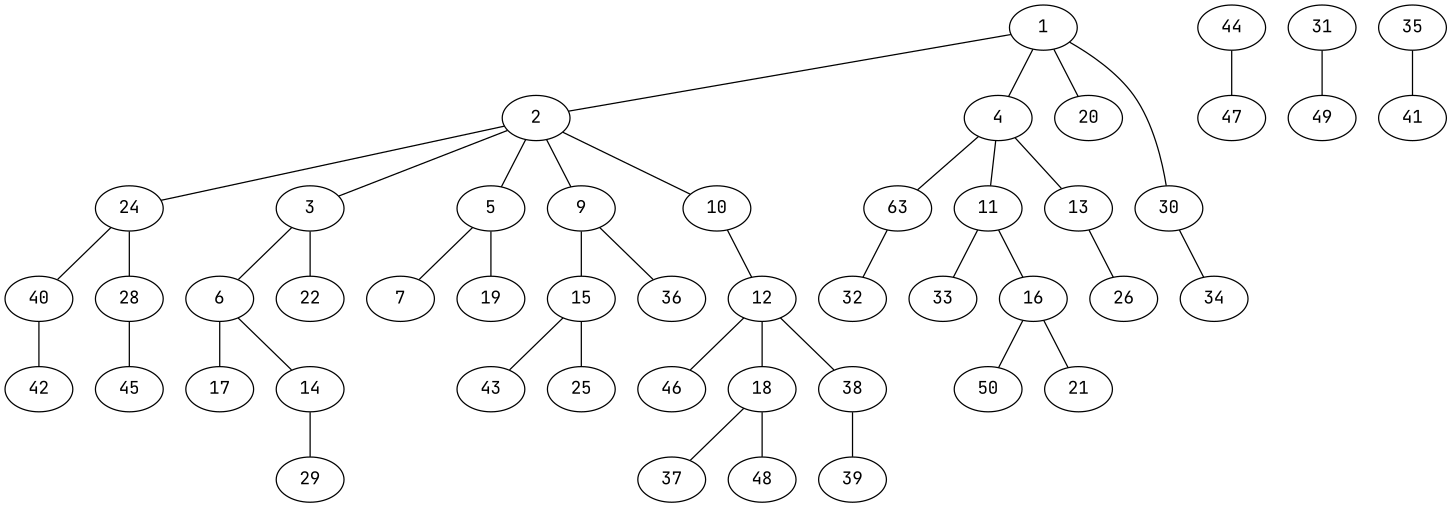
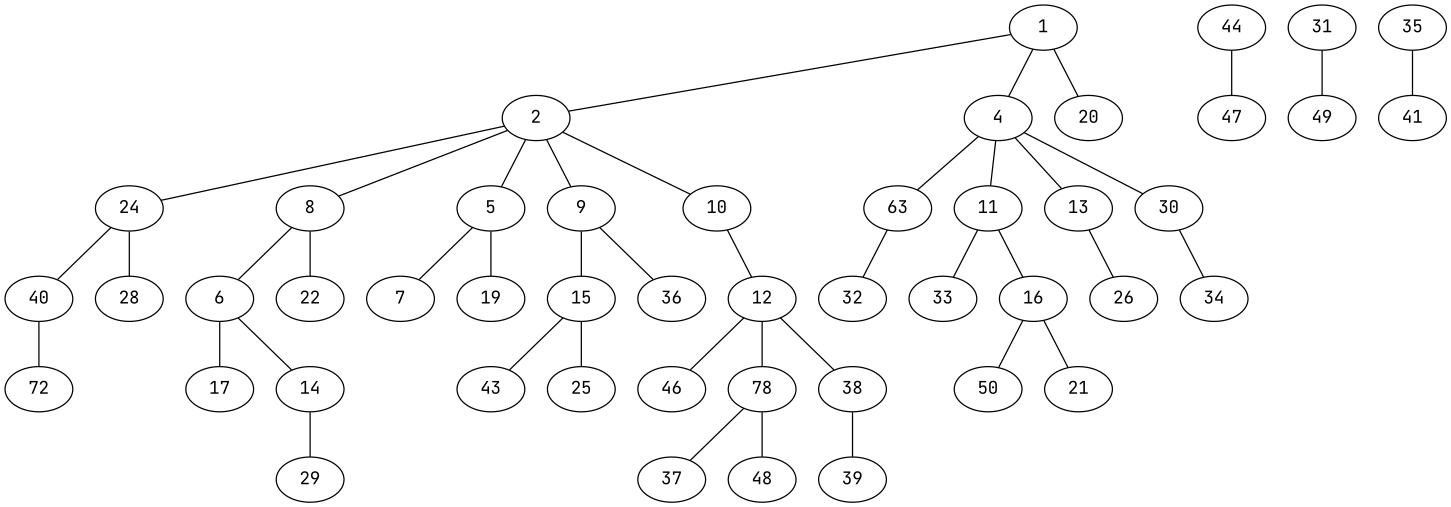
(1137, 101) -> (1083, 163)
(310, 208) -> (310, 208)
(39, 389) -> (39, 389)
(129, 389) -> none
(762, 389) -> (762, 389)
